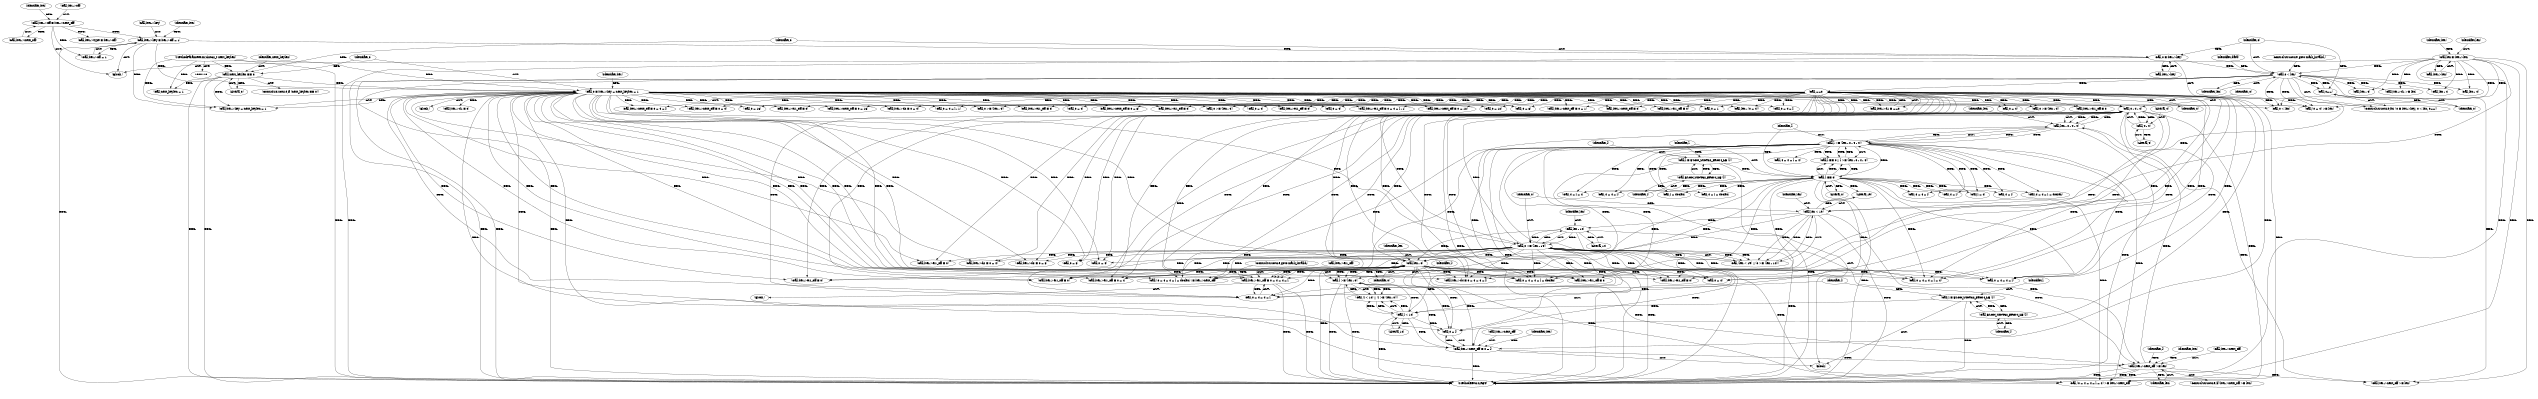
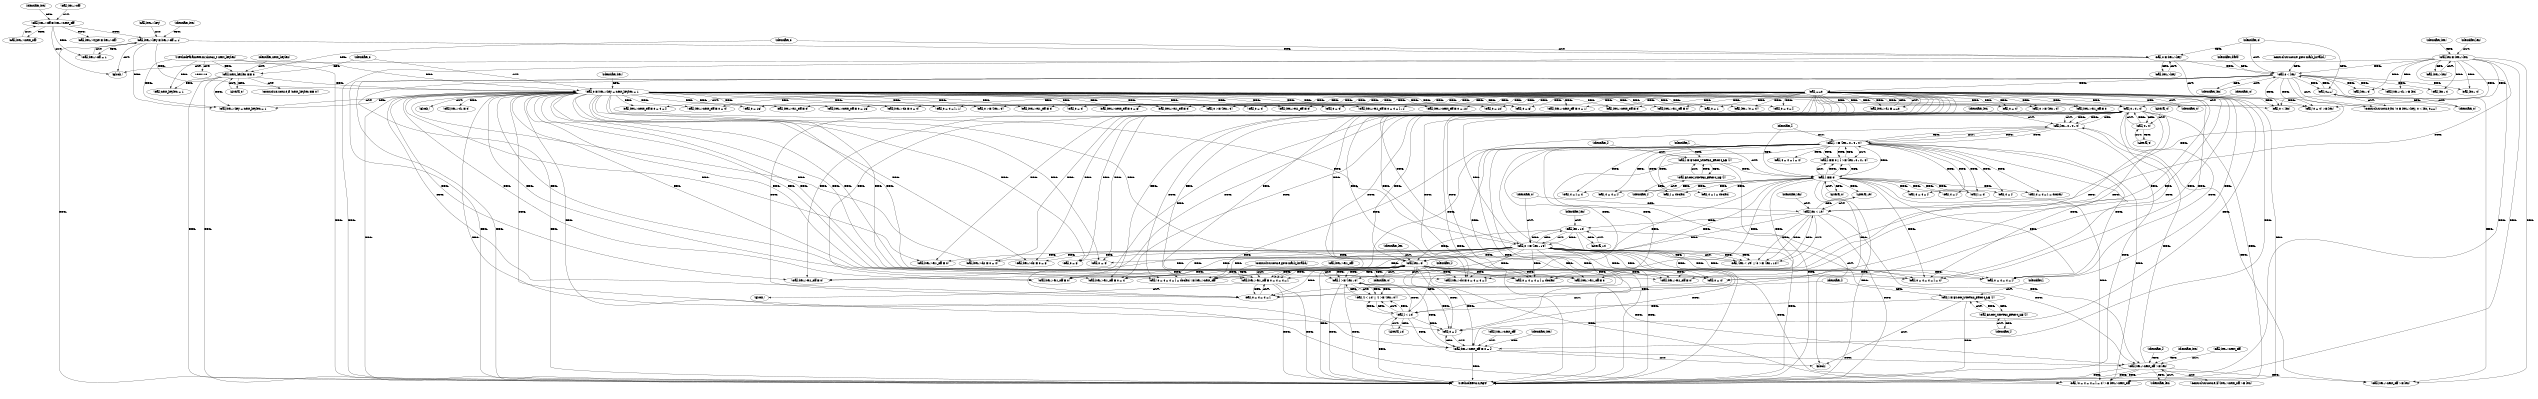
(1402, 129) -> (1253, 125)
none -> (555, 378)
